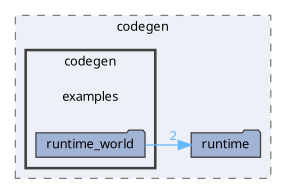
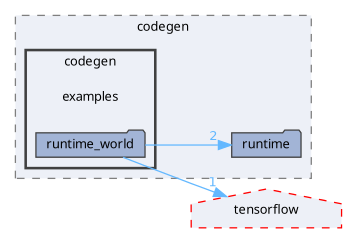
none -> (266, 210)
